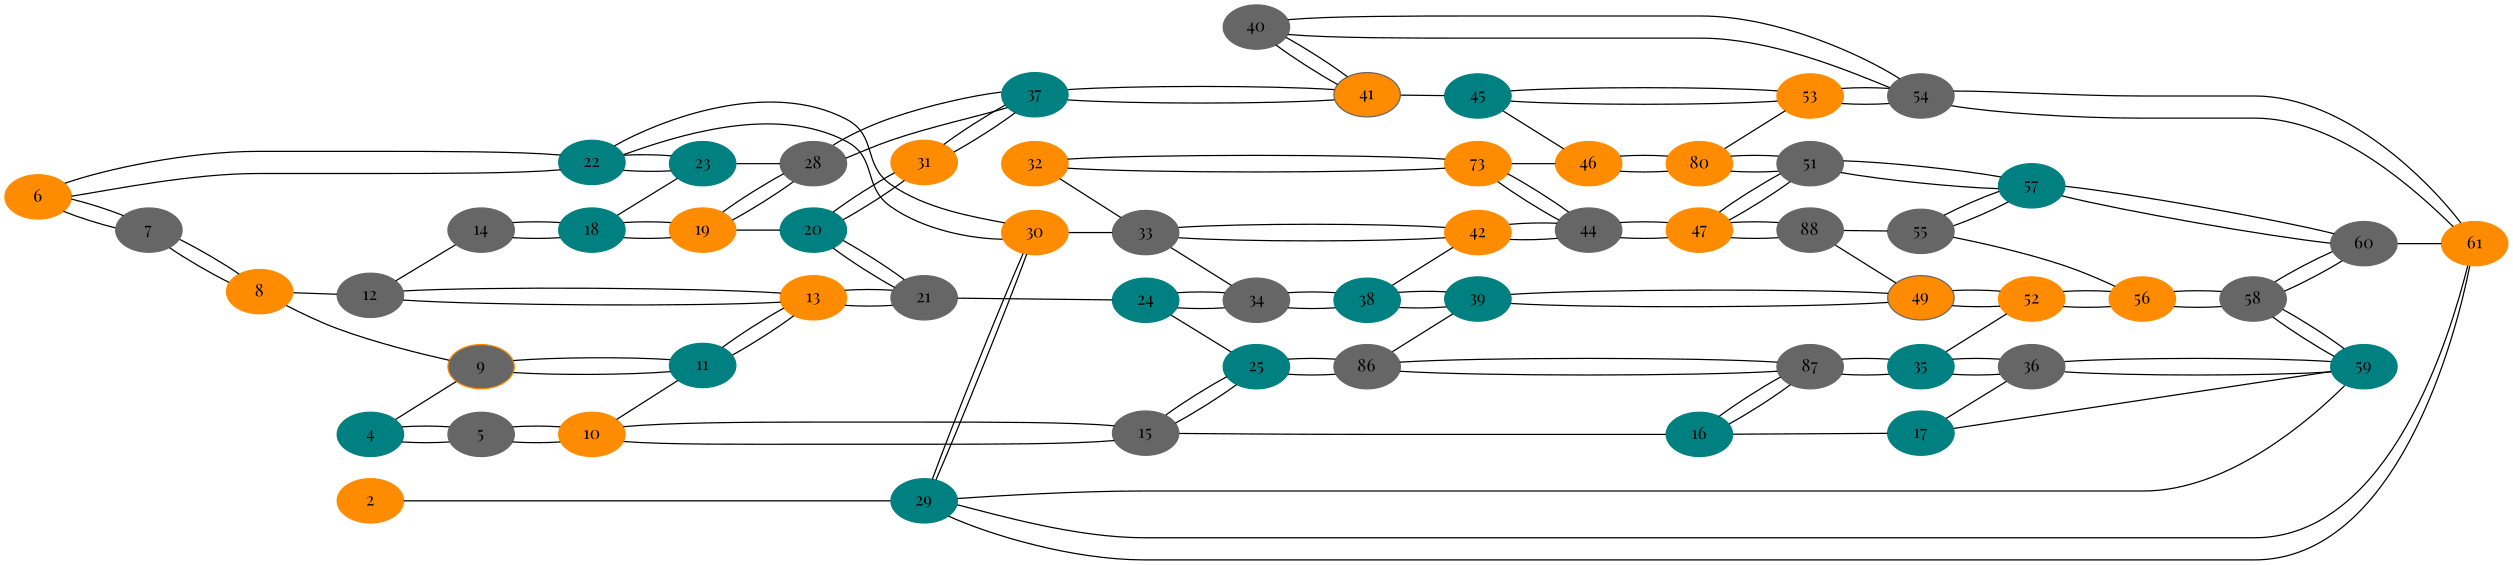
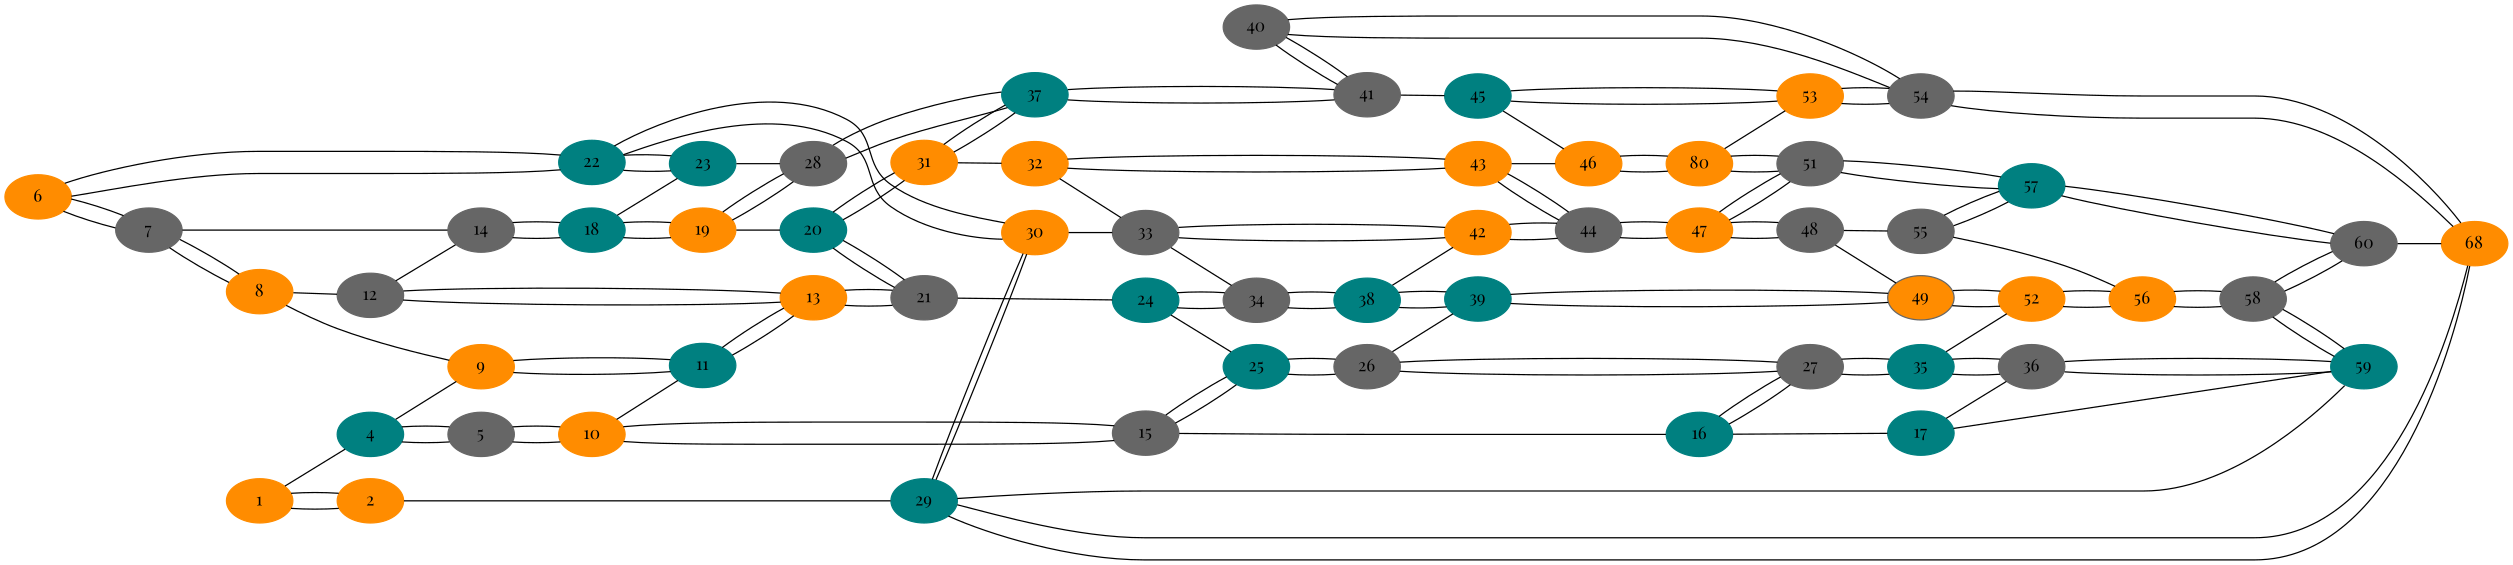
(1367, 95) -> (1367, 95)
none -> (980, 163)
(1478, 164) -> (1478, 164)
none -> (315, 230)
(1810, 230) -> (1810, 230)
(2475, 244) -> (2475, 244)
(481, 367) -> (481, 367)
(1367, 367) -> (1367, 367)
(1810, 367) -> (1810, 367)
none -> (260, 501)
